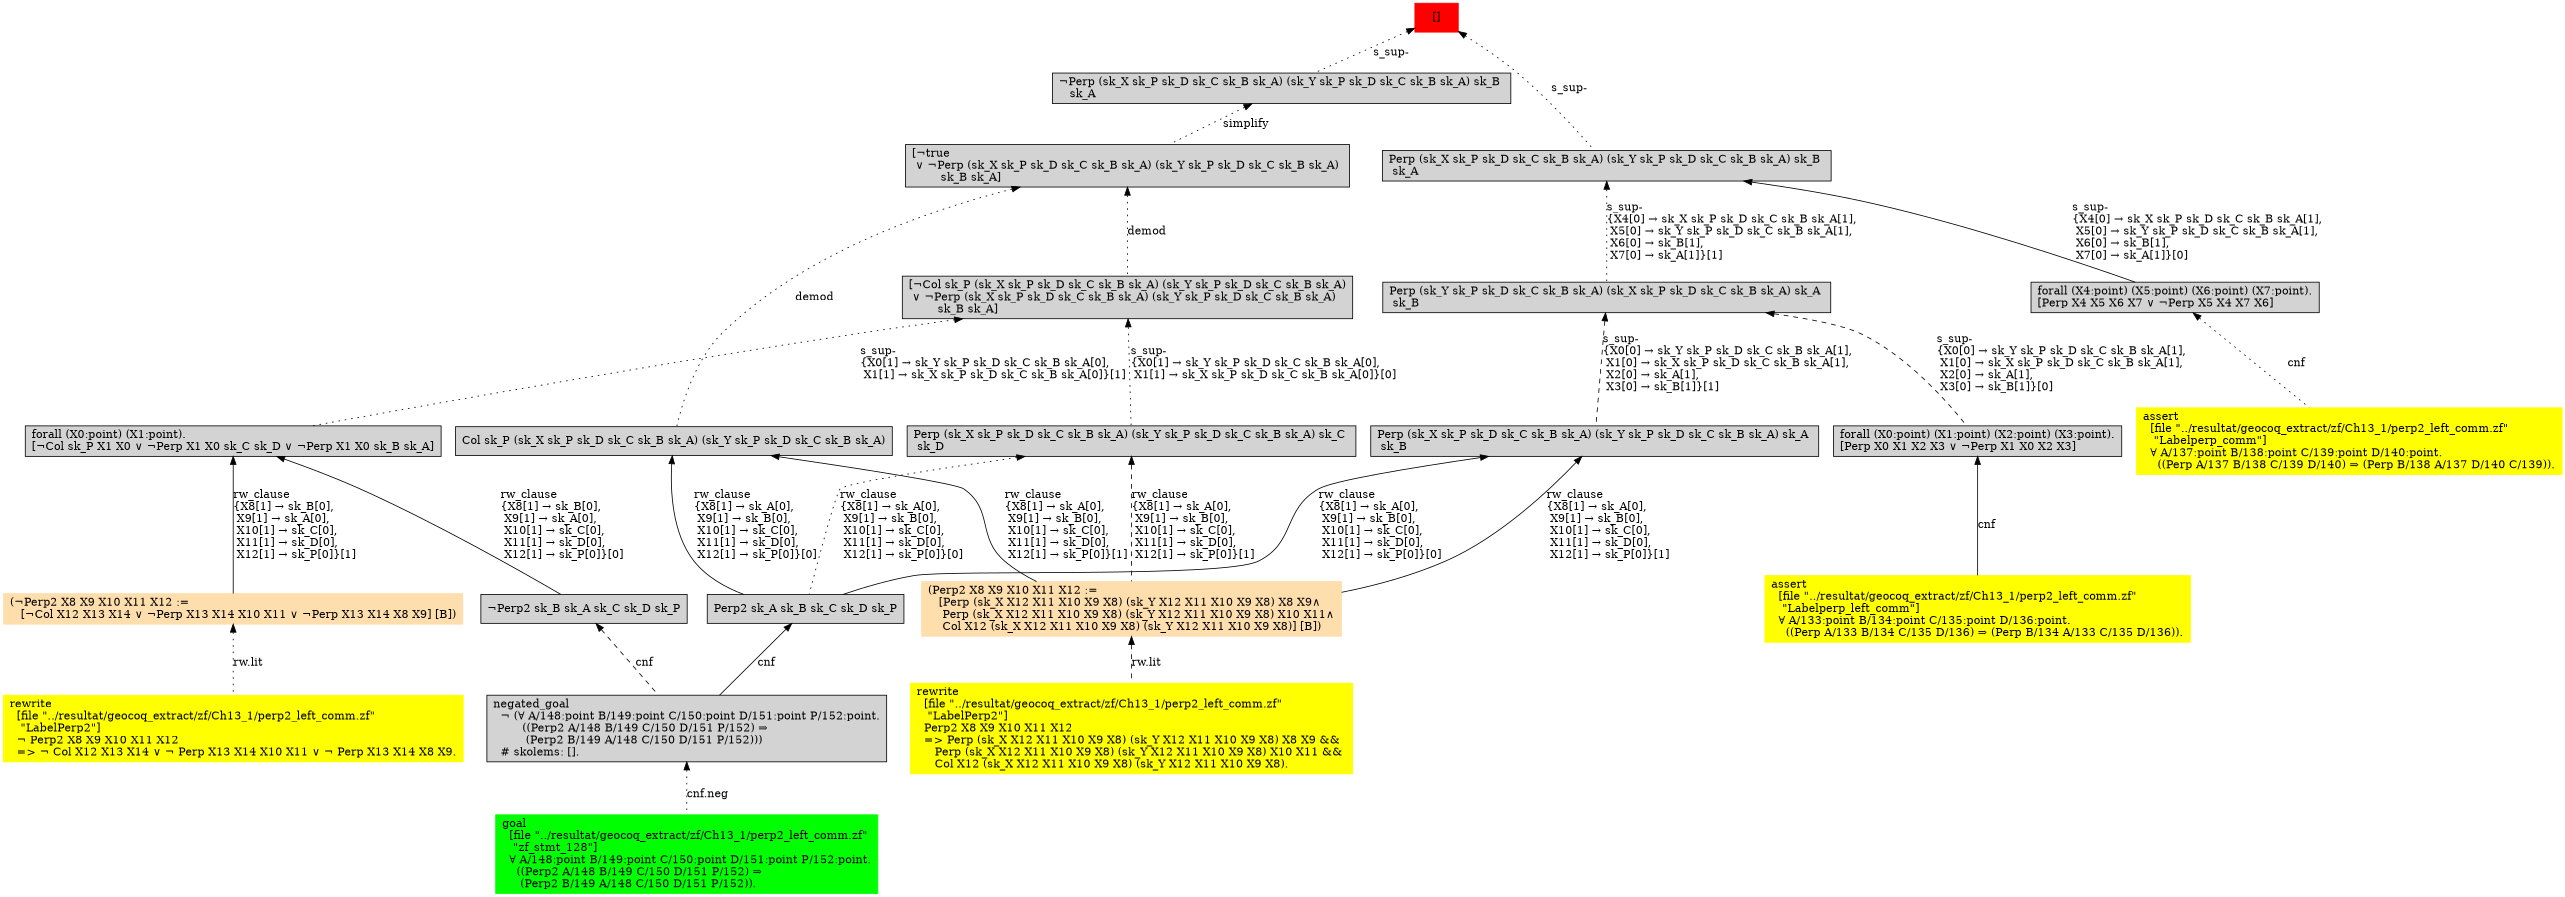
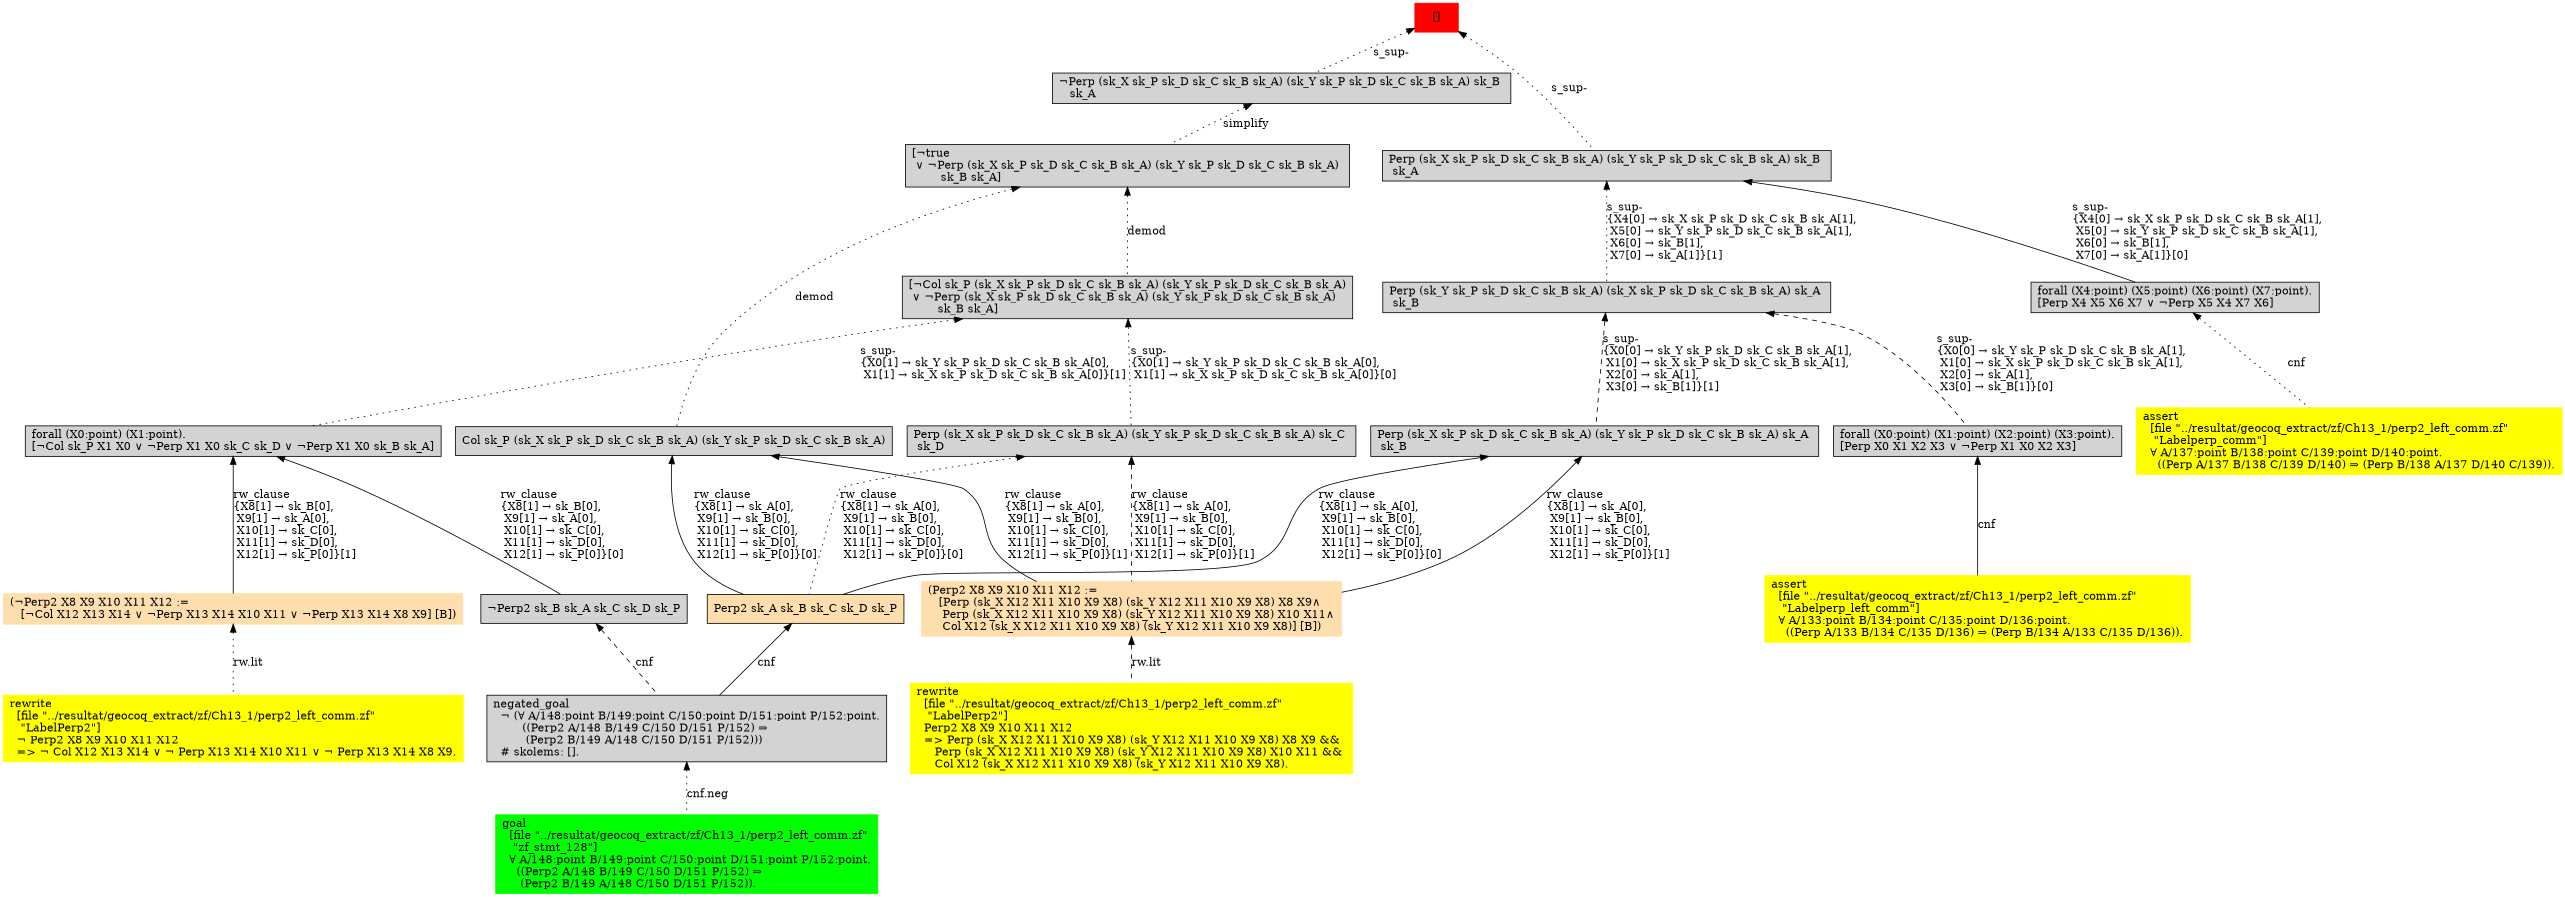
(806, 609) -> (806, 609)
